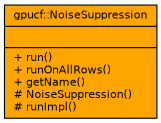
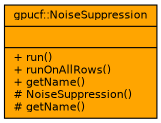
(45, 107) -> (49, 107)
